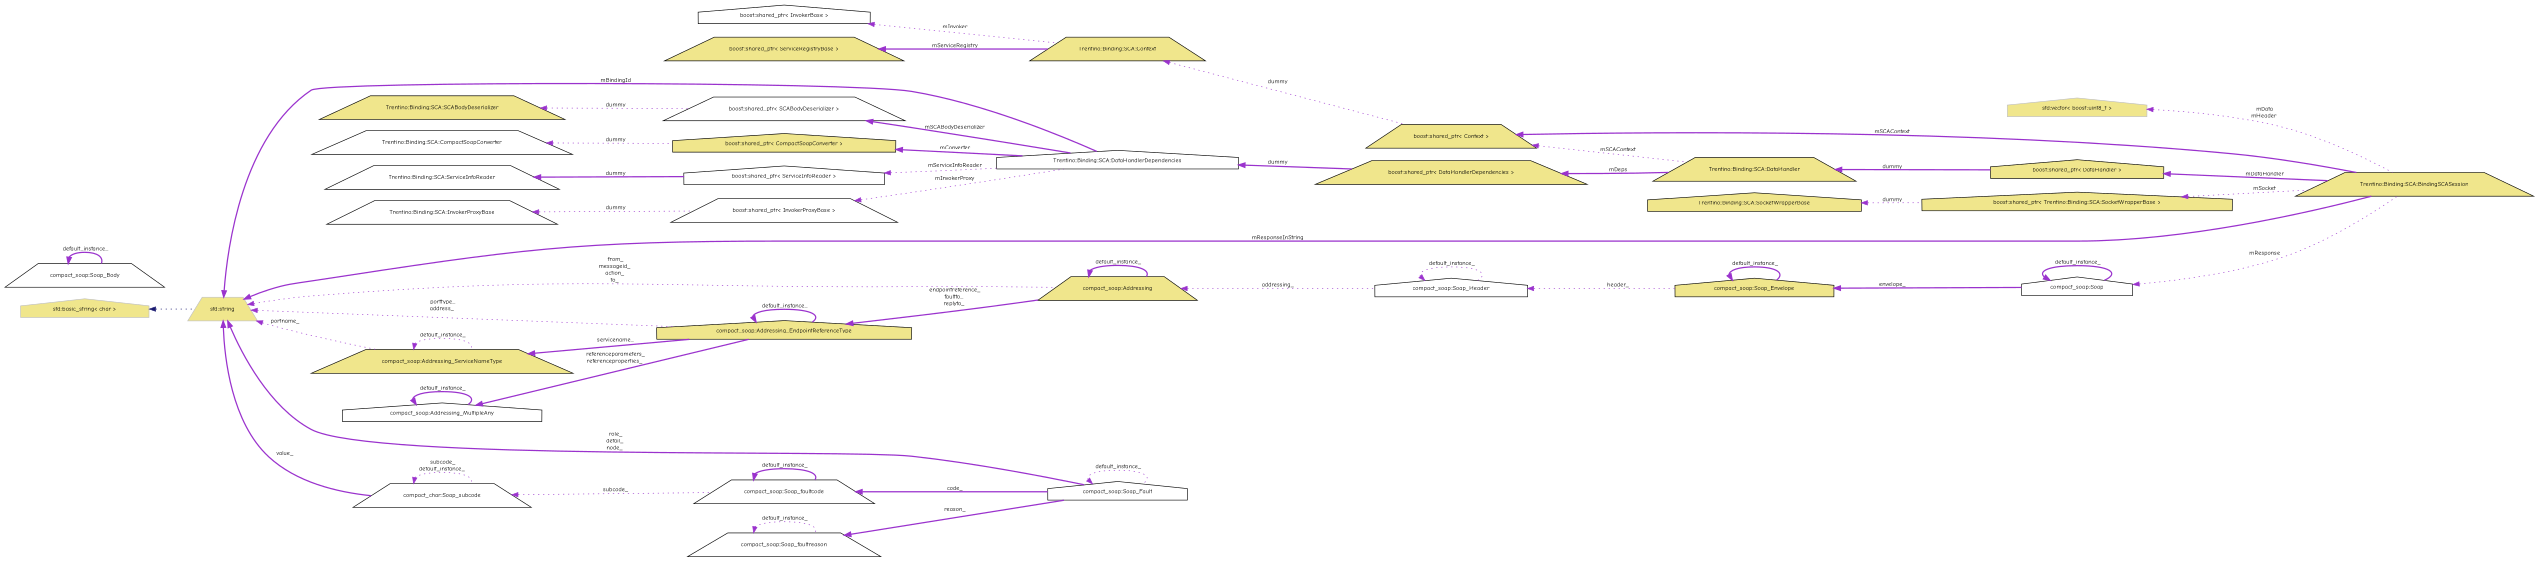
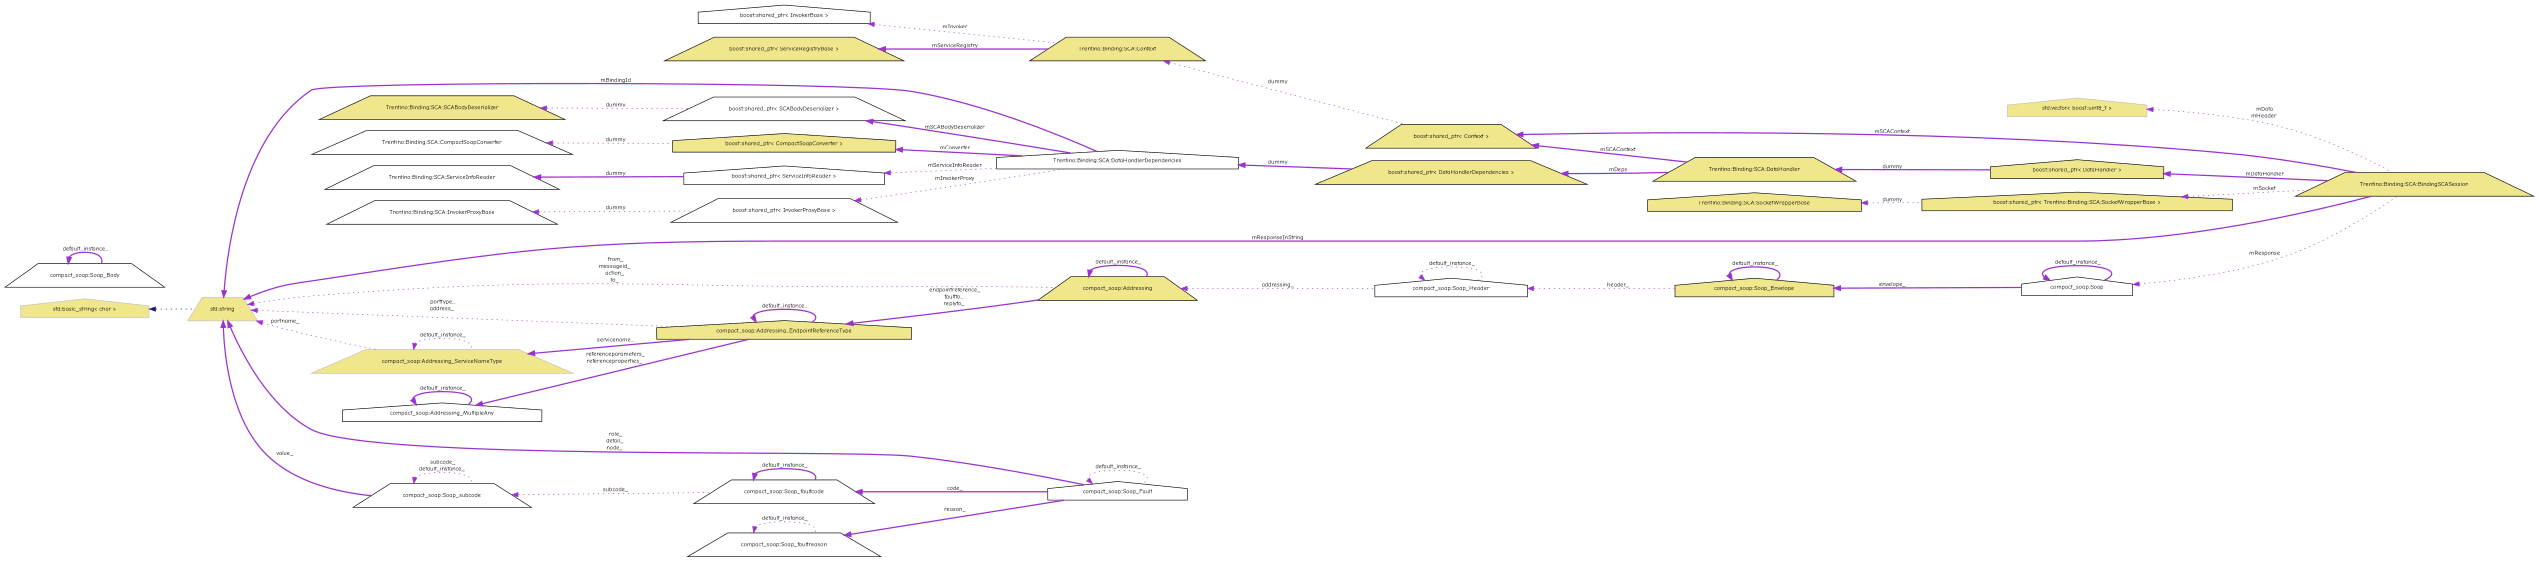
(1613, 154) -> (1613, 154)
(442, 361) -> (442, 361)
(442, 496) -> (442, 496)
